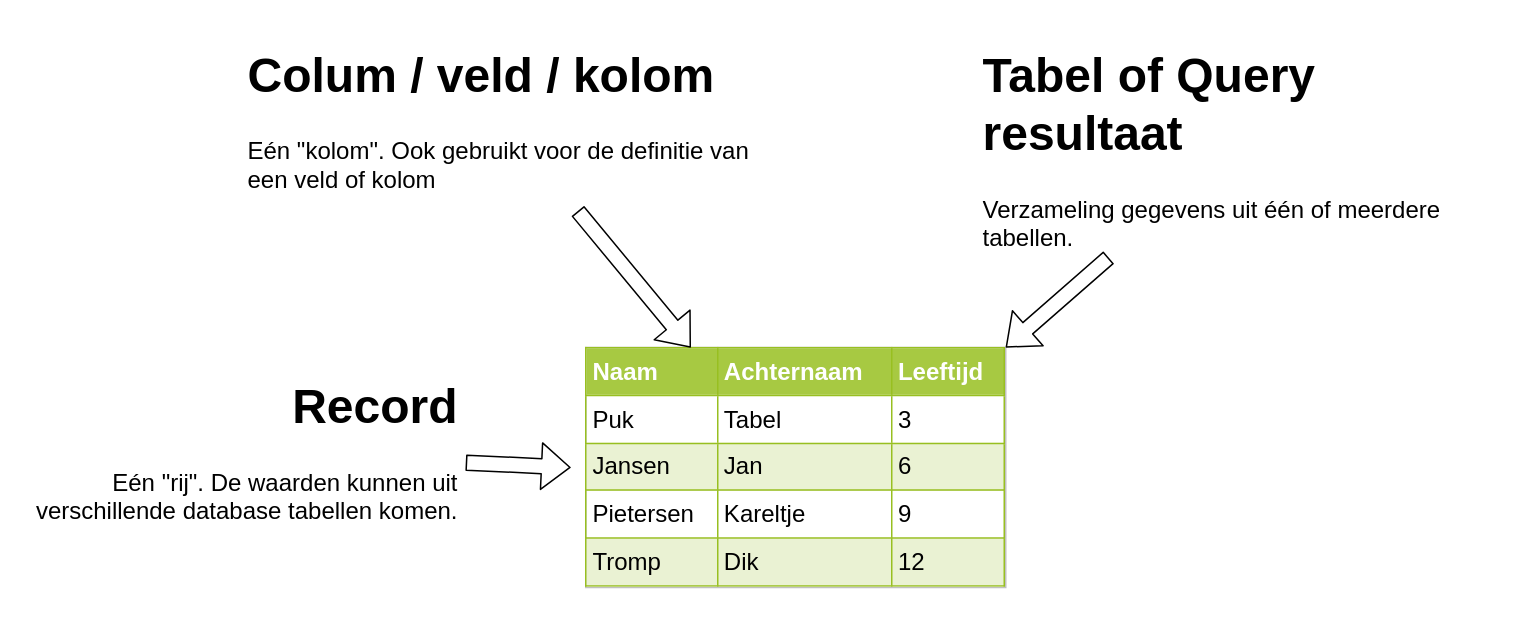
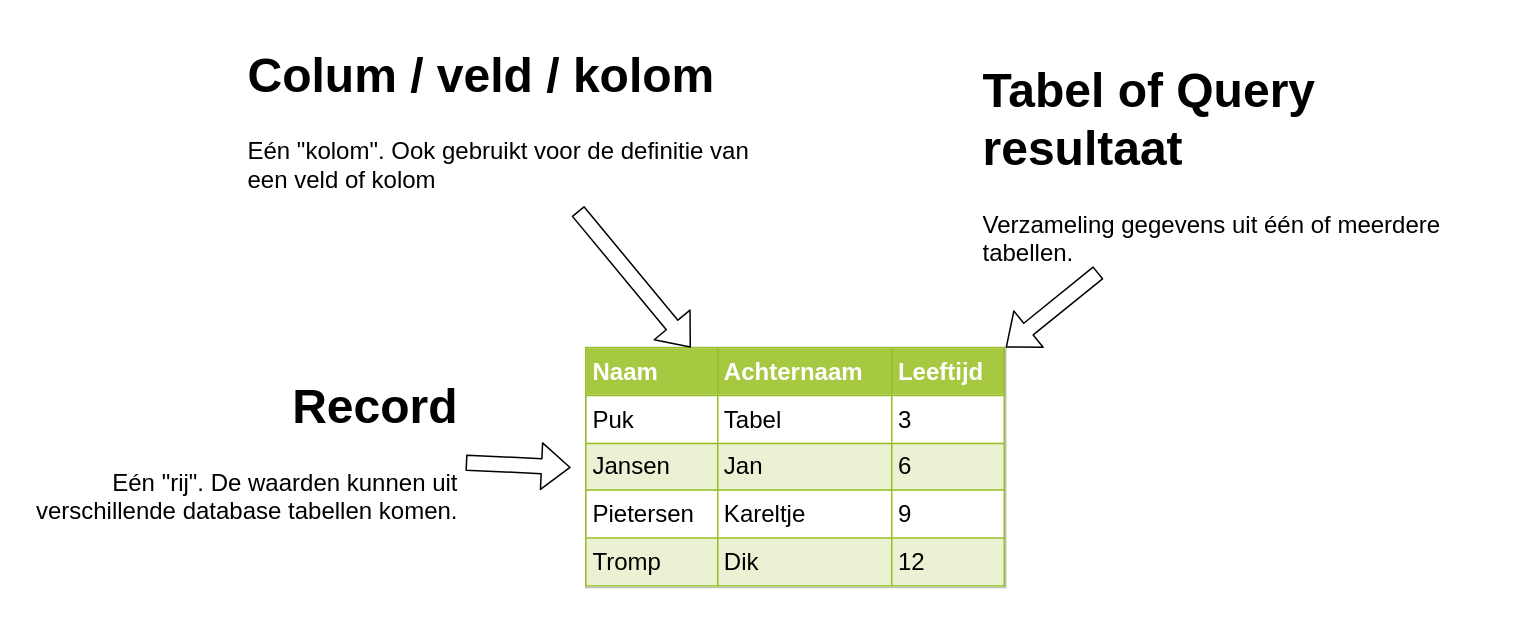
(1238, 144) -> (1238, 159)
